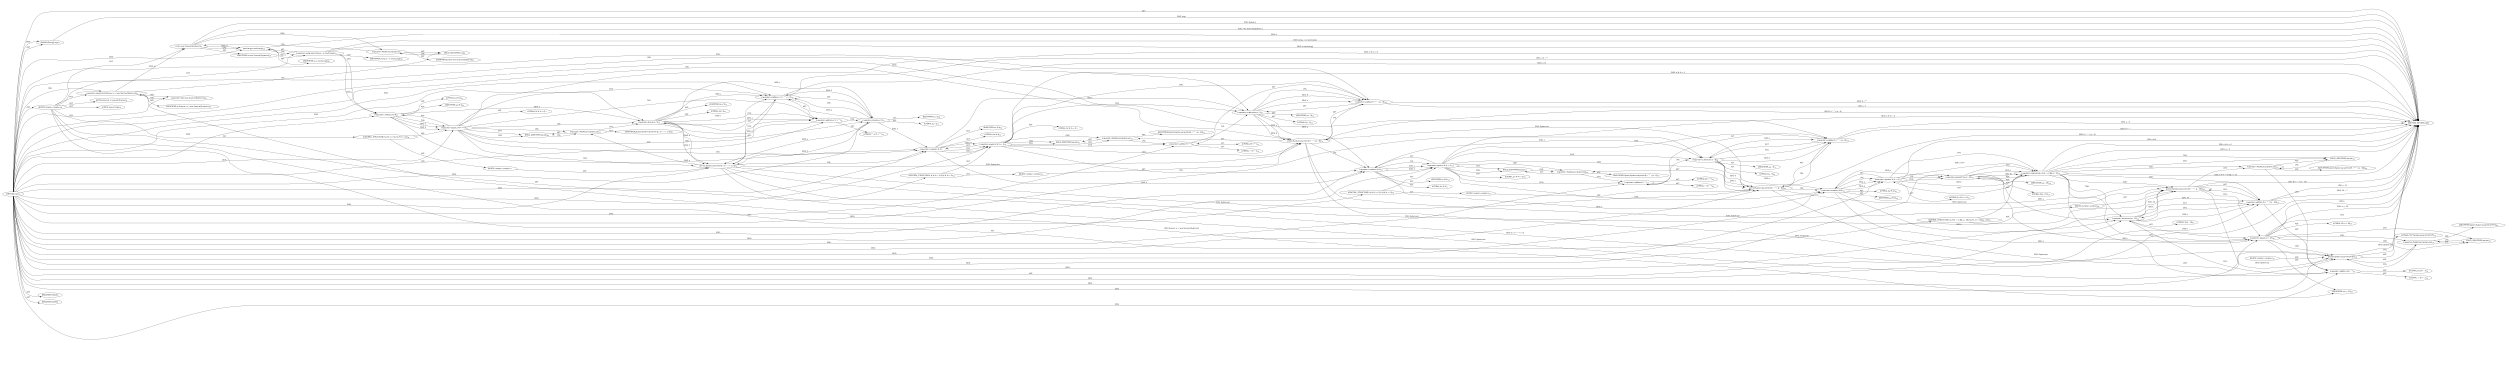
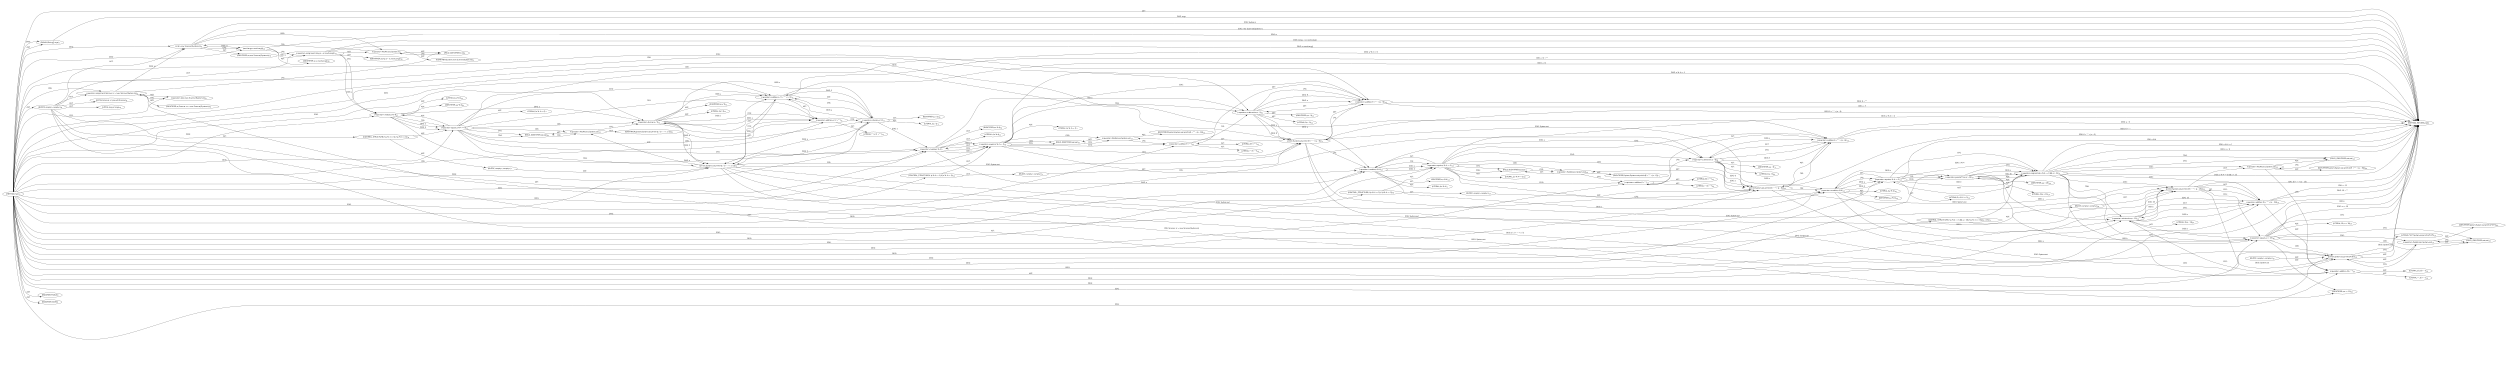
(283, 51) -> (354, 53)
none -> (29, 55)
